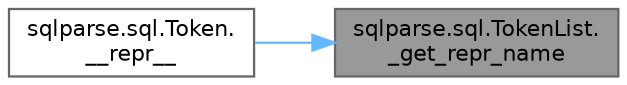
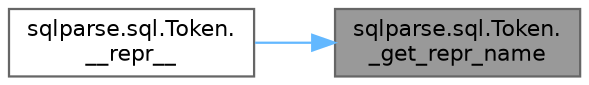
(477, 43) -> (458, 43)
